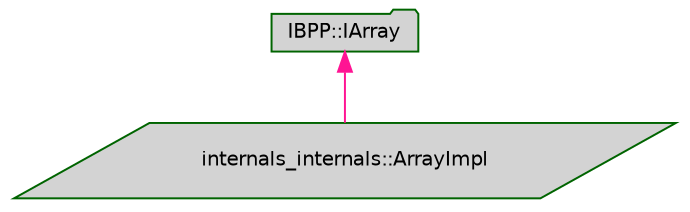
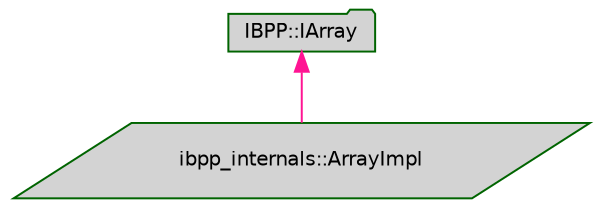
(345, 161) -> (302, 161)
